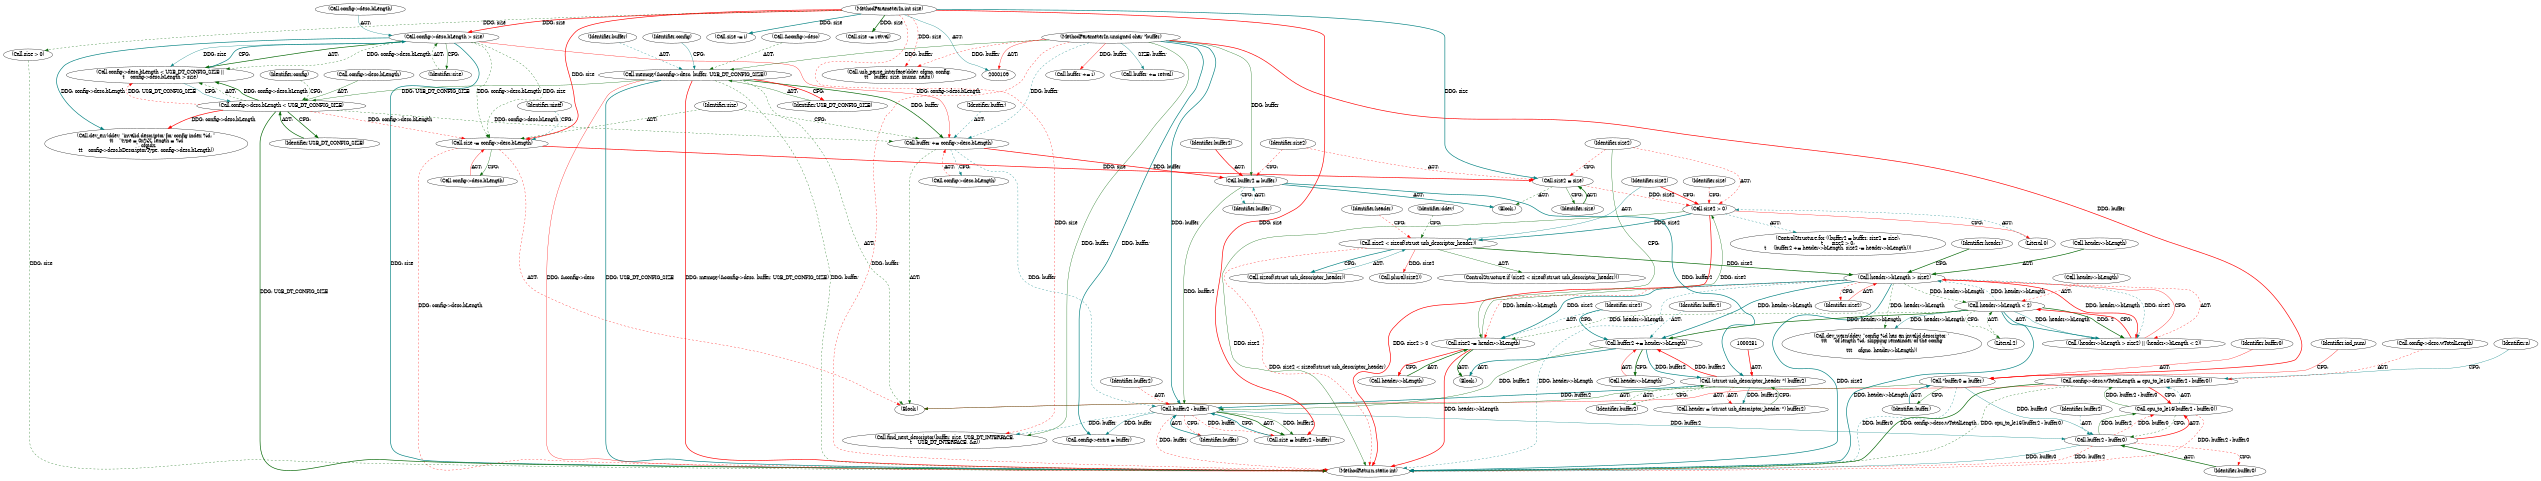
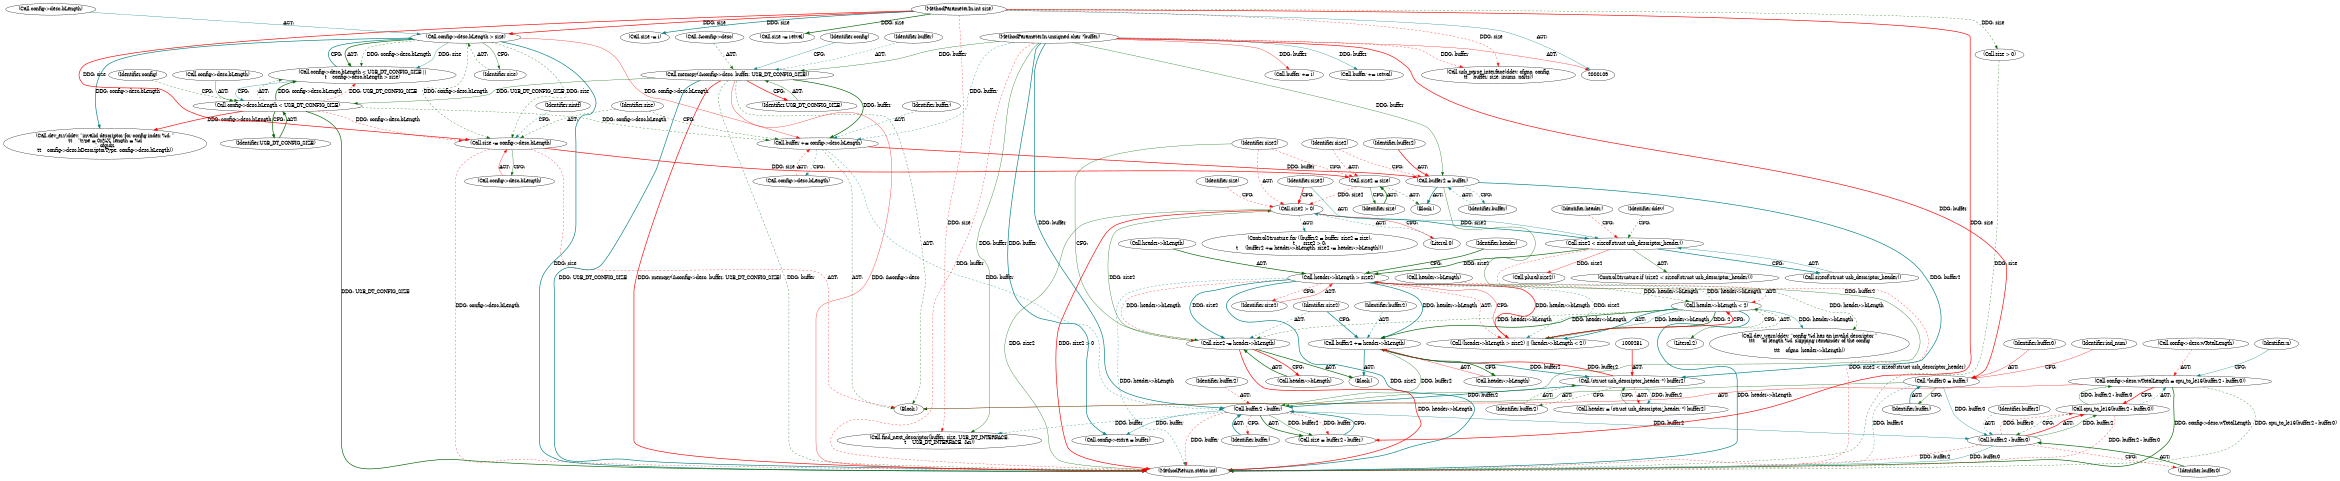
(1295, 16) -> none
(1152, 55) -> (1353, 55)
